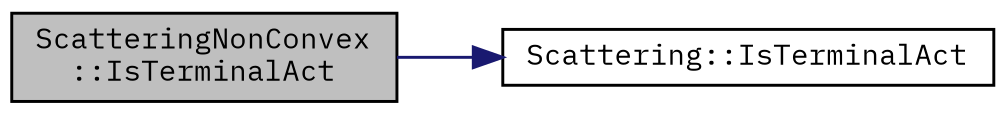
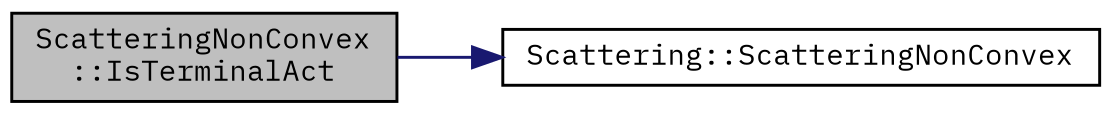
(748, 57) -> (801, 57)
